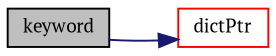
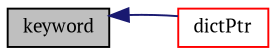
(134, 41) -> (154, 15)
